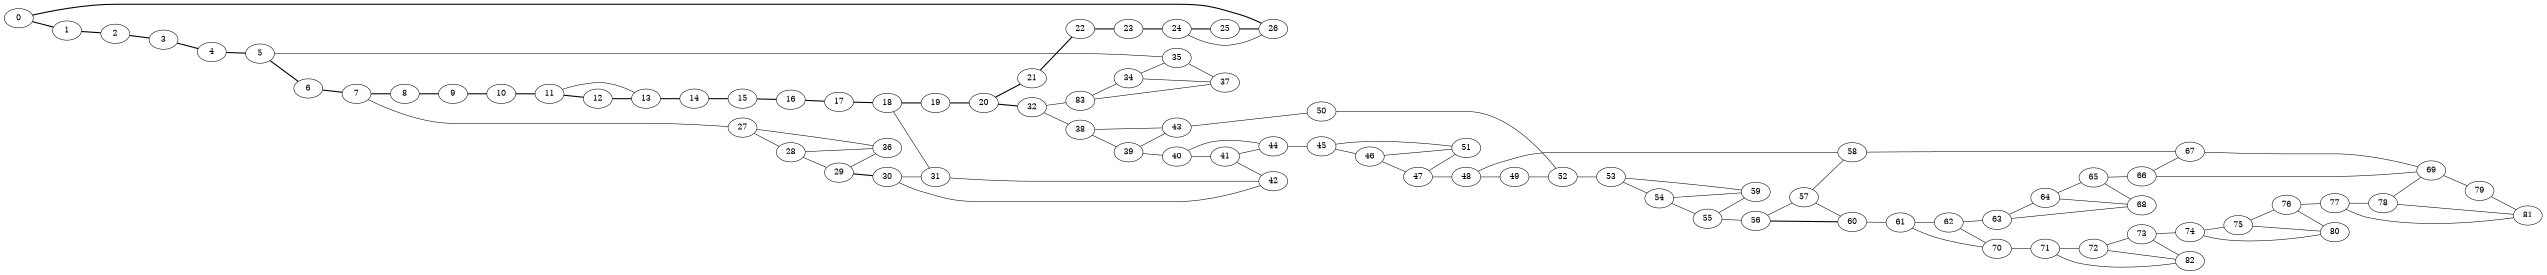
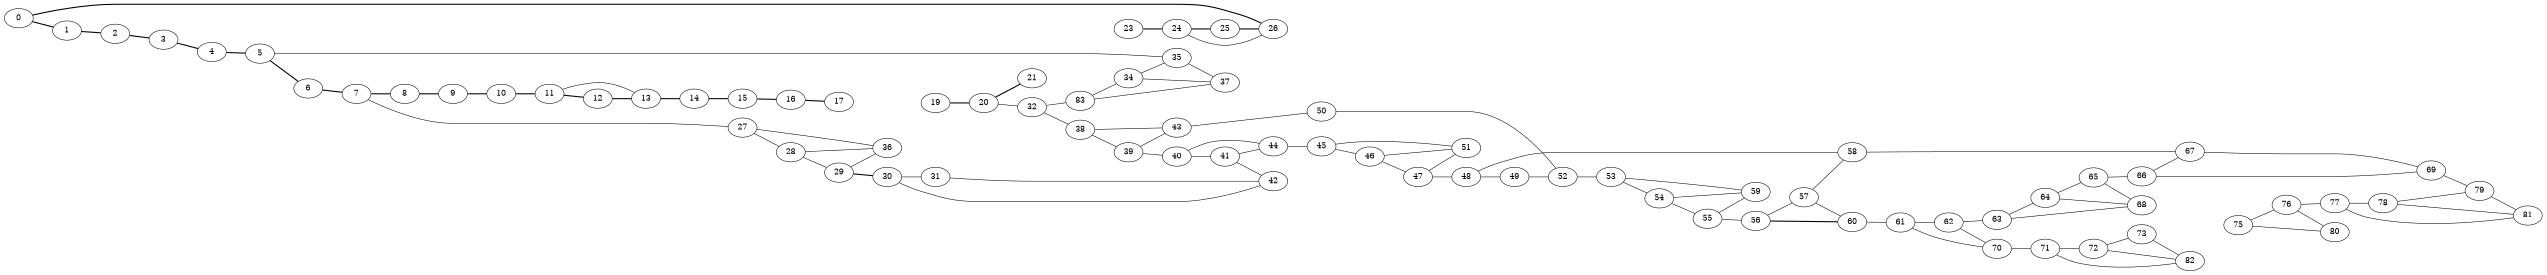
(1080, 29) -> none
(887, 103) -> none
(1008, 105) -> (1008, 105)
(2407, 187) -> (2431, 197)
(2190, 232) -> none
